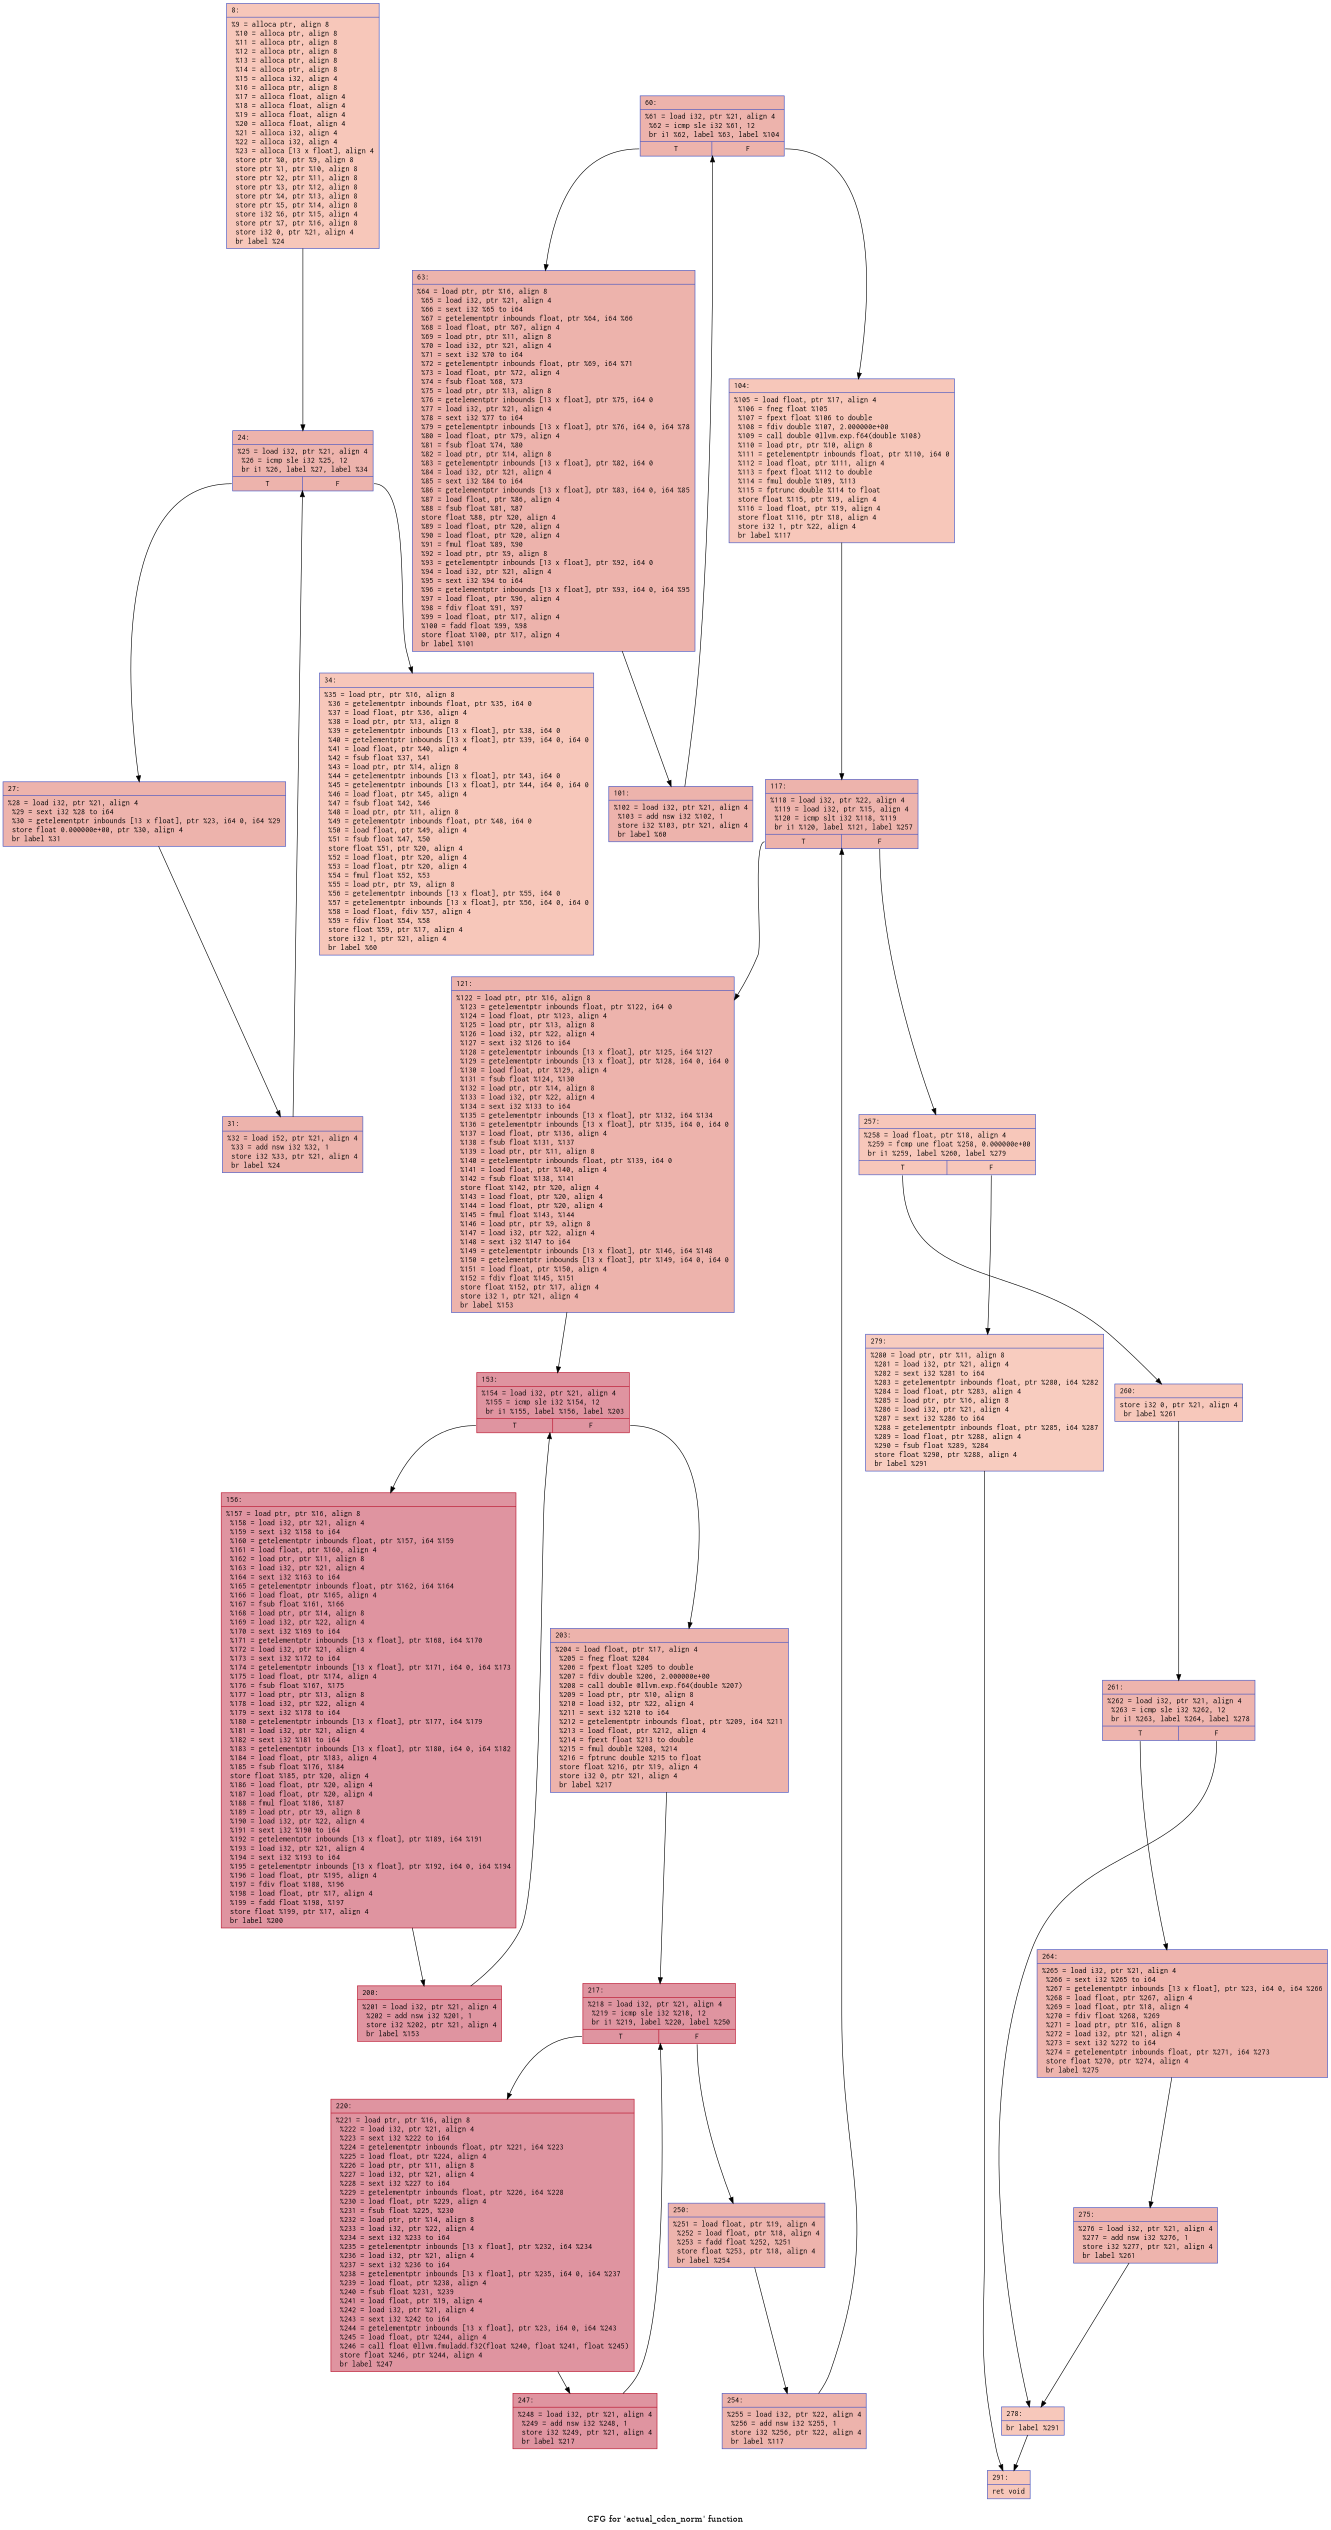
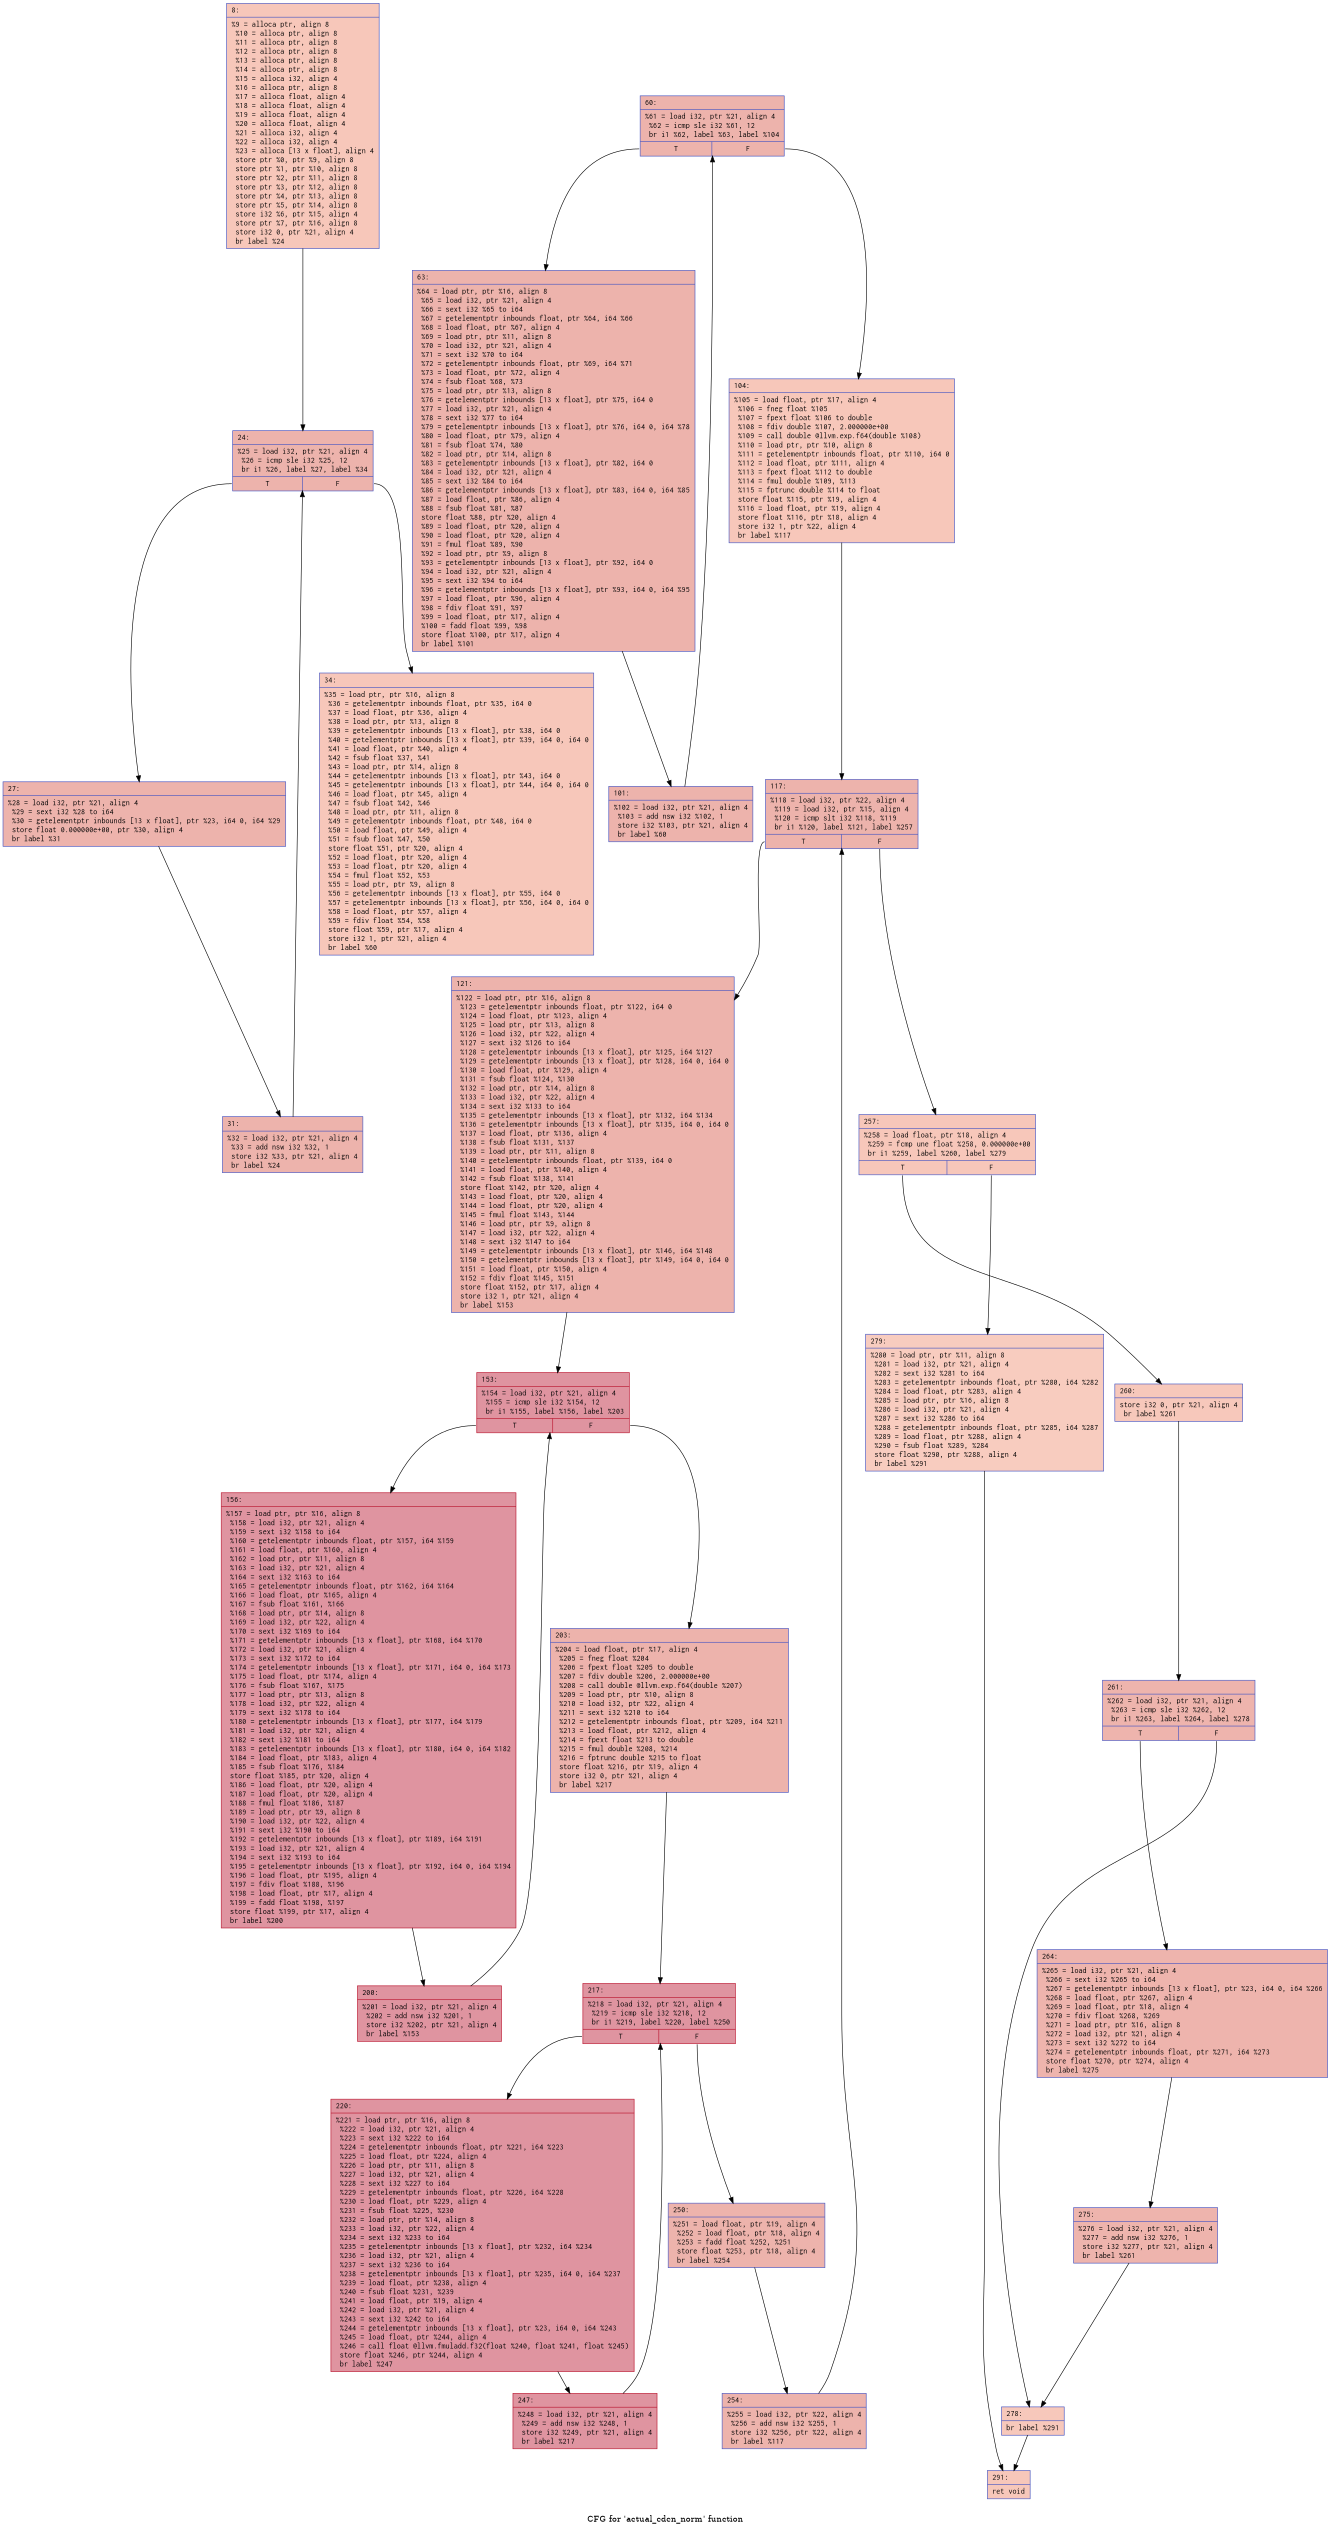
(398, 911) -> (396, 911)
(293, 1138) -> (293, 1138)
